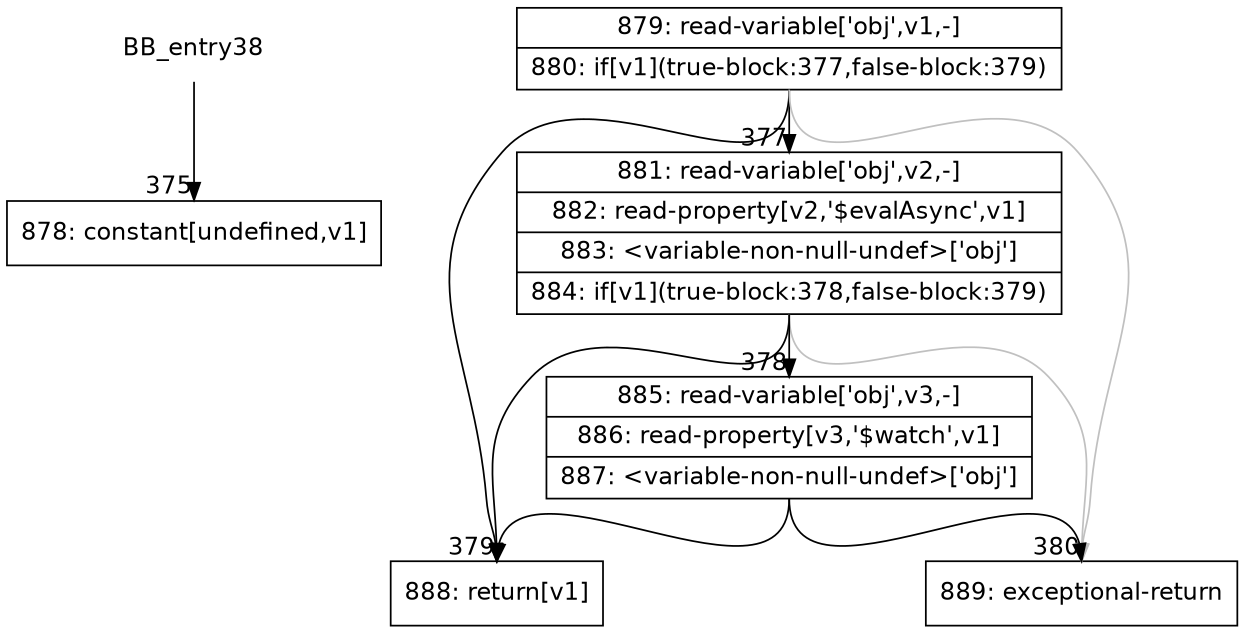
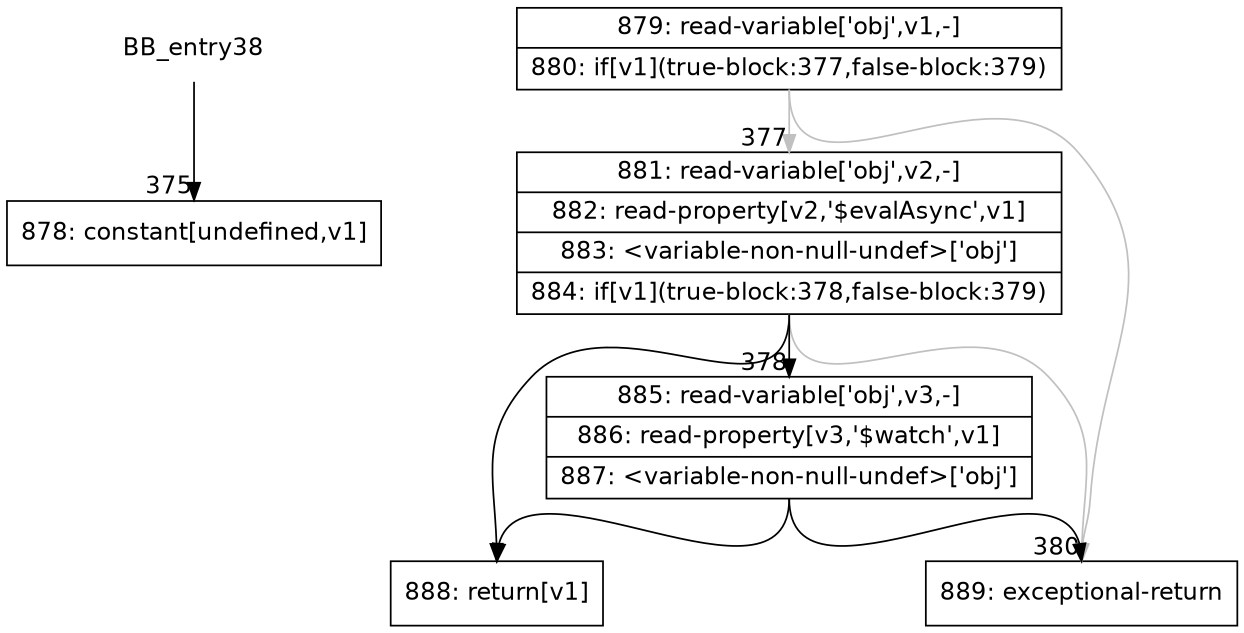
(789, 112) -> (789, 112)
(479, 184) -> none
